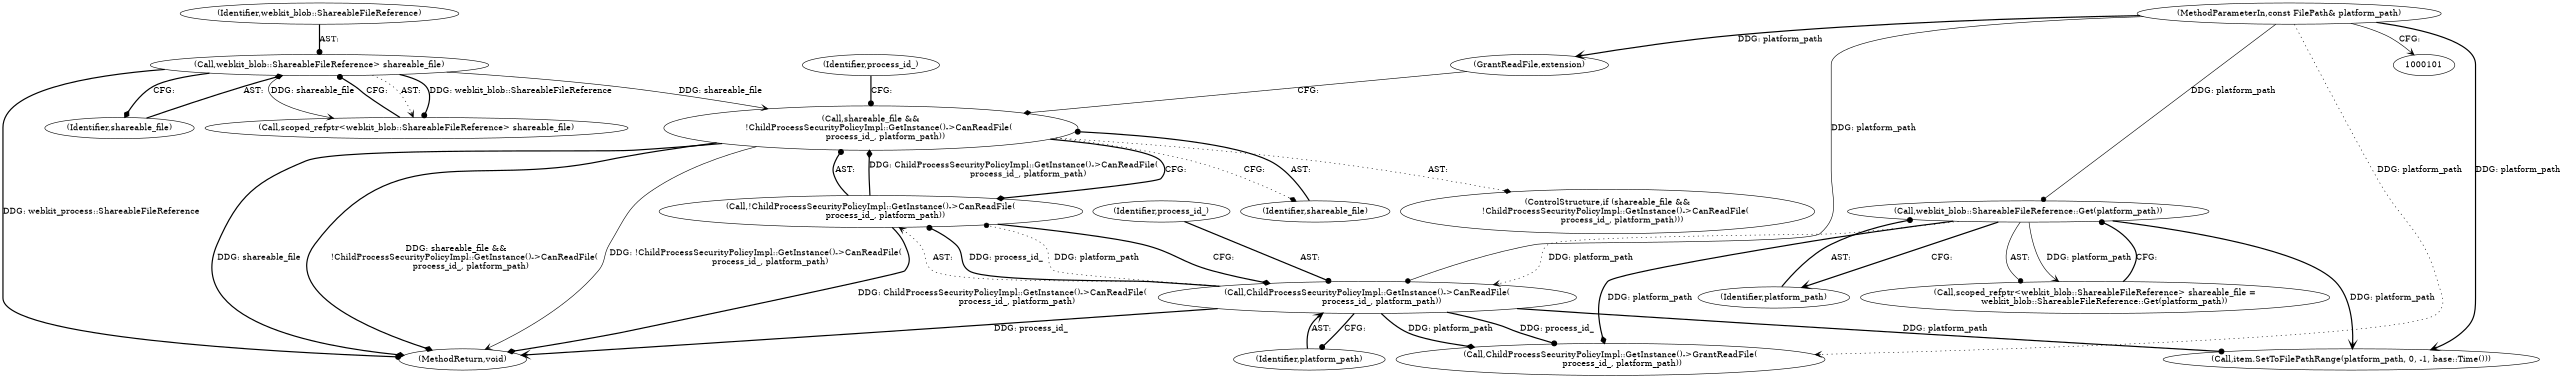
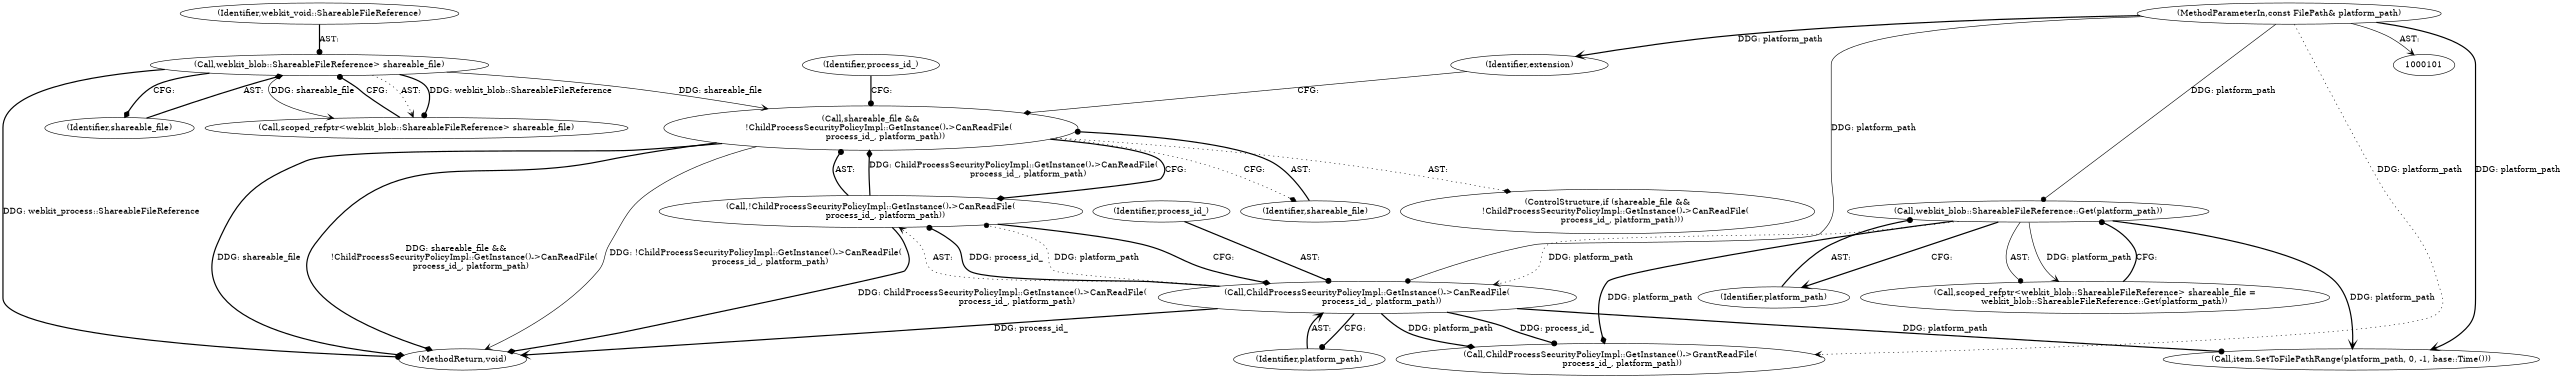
(320, 14) -> (320, 14)
(2411, 39) -> (2411, 39)
(1529, 65) -> (1529, 65)
